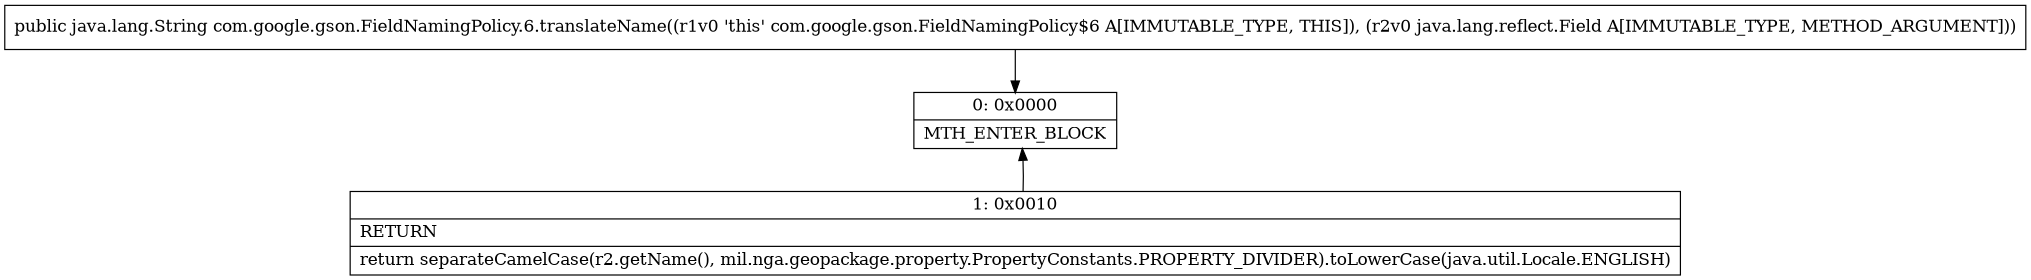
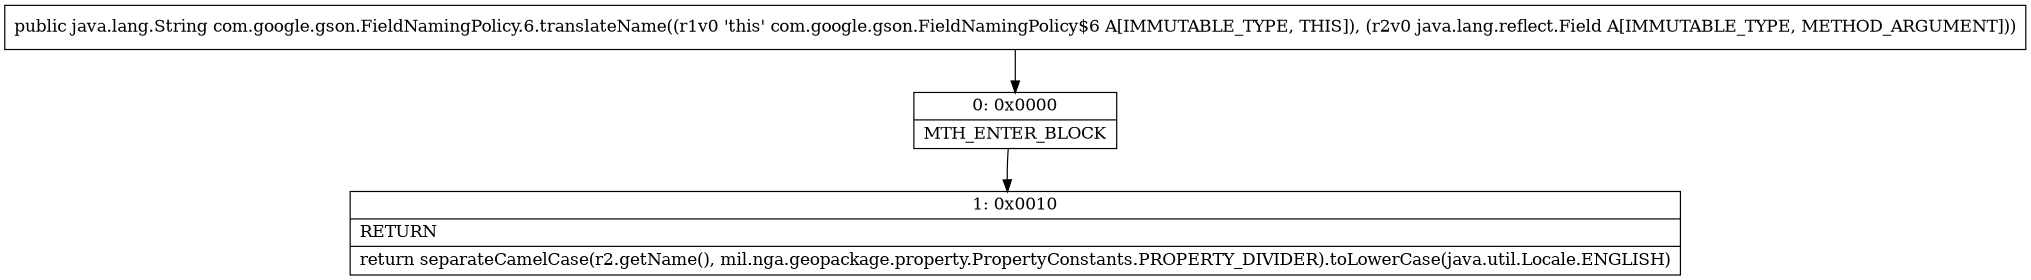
(1023, 176) -> (1007, 164)
